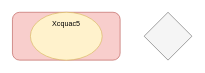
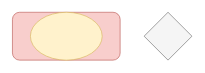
(66, 24) -> none
